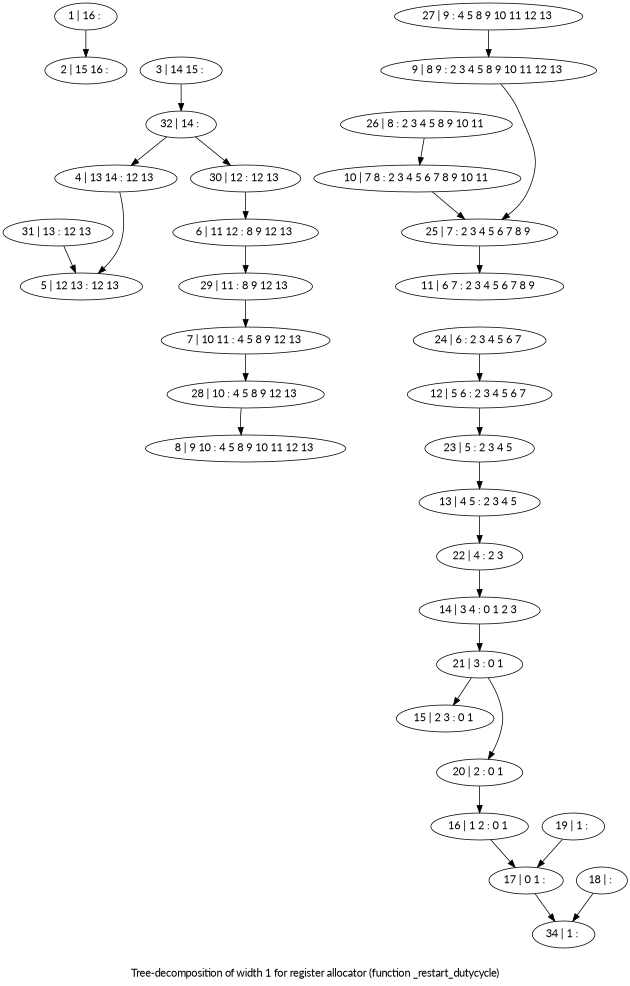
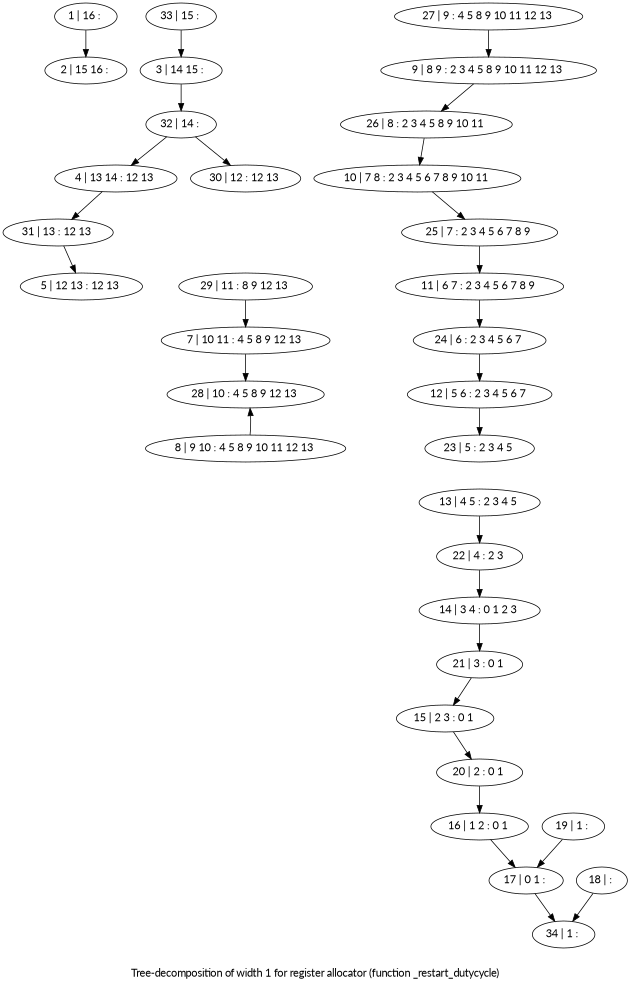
none -> (181, 16)
(534, 150) -> (460, 95)
(246, 232) -> none
(123, 233) -> (90, 203)
none -> (480, 310)
(241, 418) -> (251, 425)
(480, 472) -> none
(503, 715) -> (460, 742)
